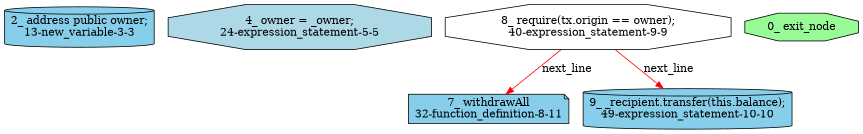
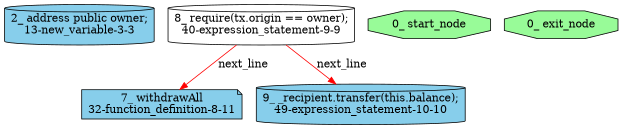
none -> (429, 25)
(300, 27) -> none
(588, 27) -> (261, 25)
